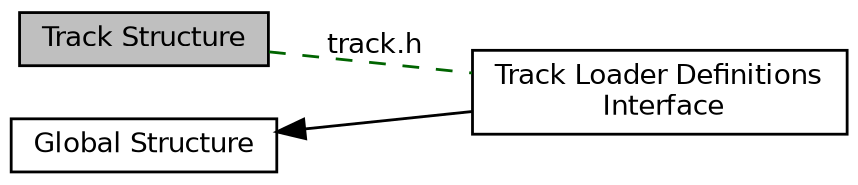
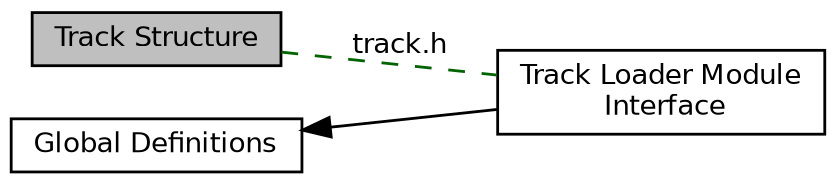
(660, 92) -> (661, 92)
(144, 145) -> (157, 145)
